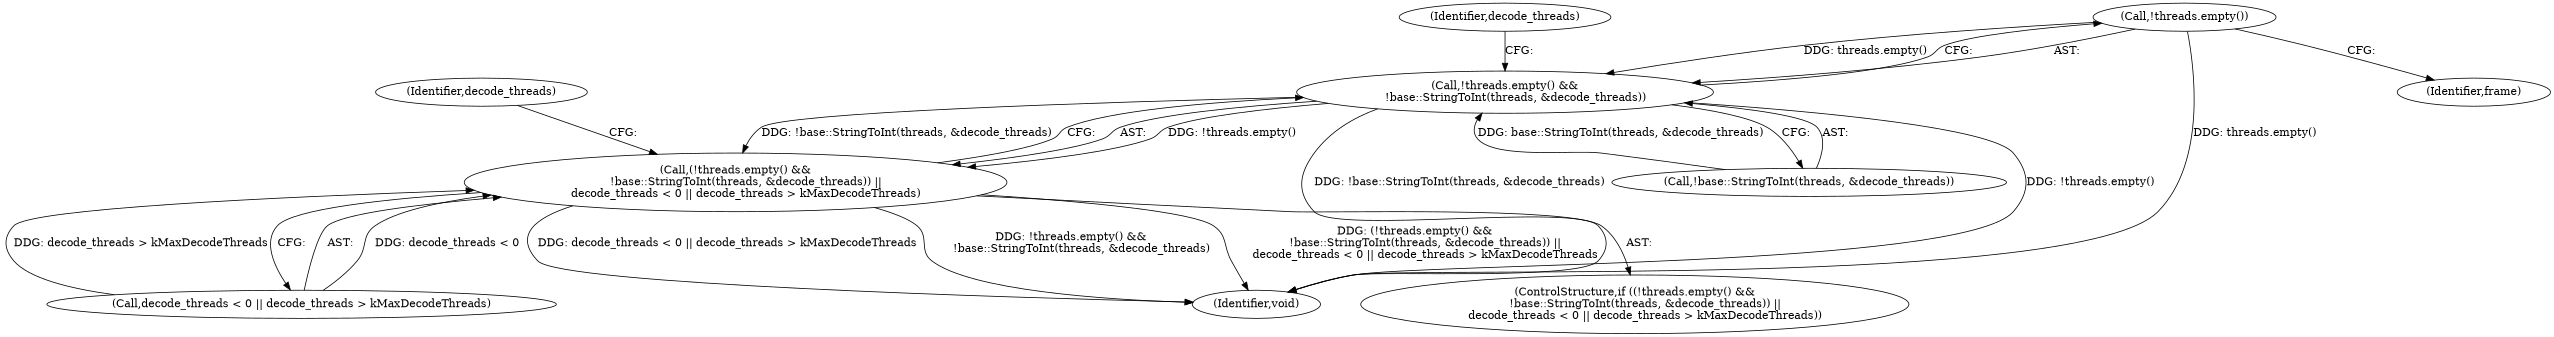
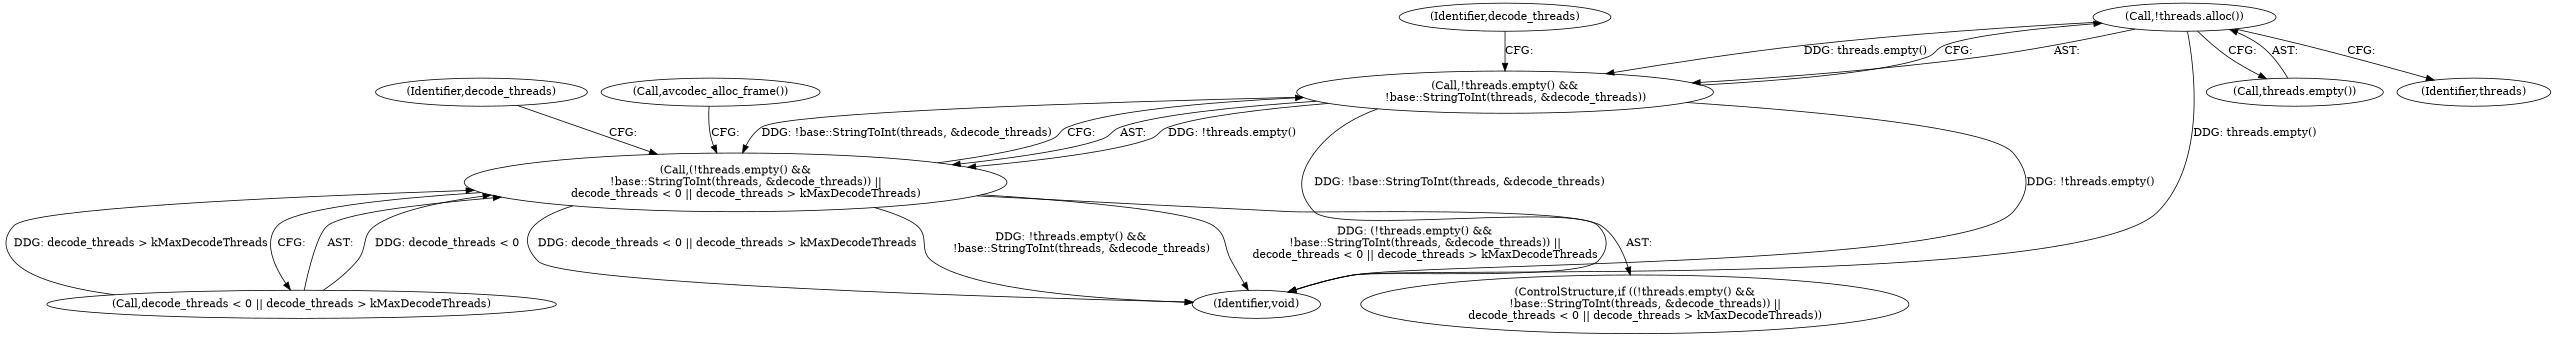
(2185, 17) -> (2185, 17)
none -> (711, 92)
none -> (2295, 92)
(2474, 92) -> (2474, 92)
(1809, 182) -> none
